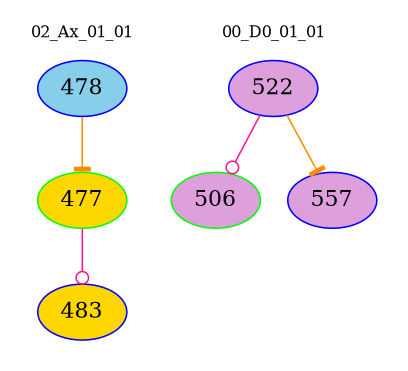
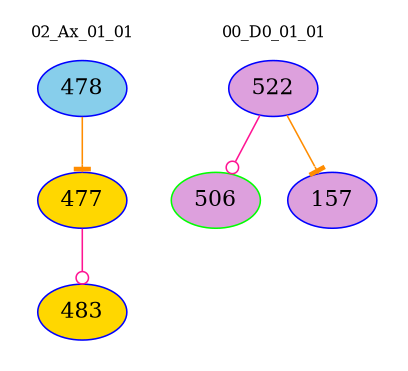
(82, 200) -> (82, 200)
(332, 200) -> (332, 200)
